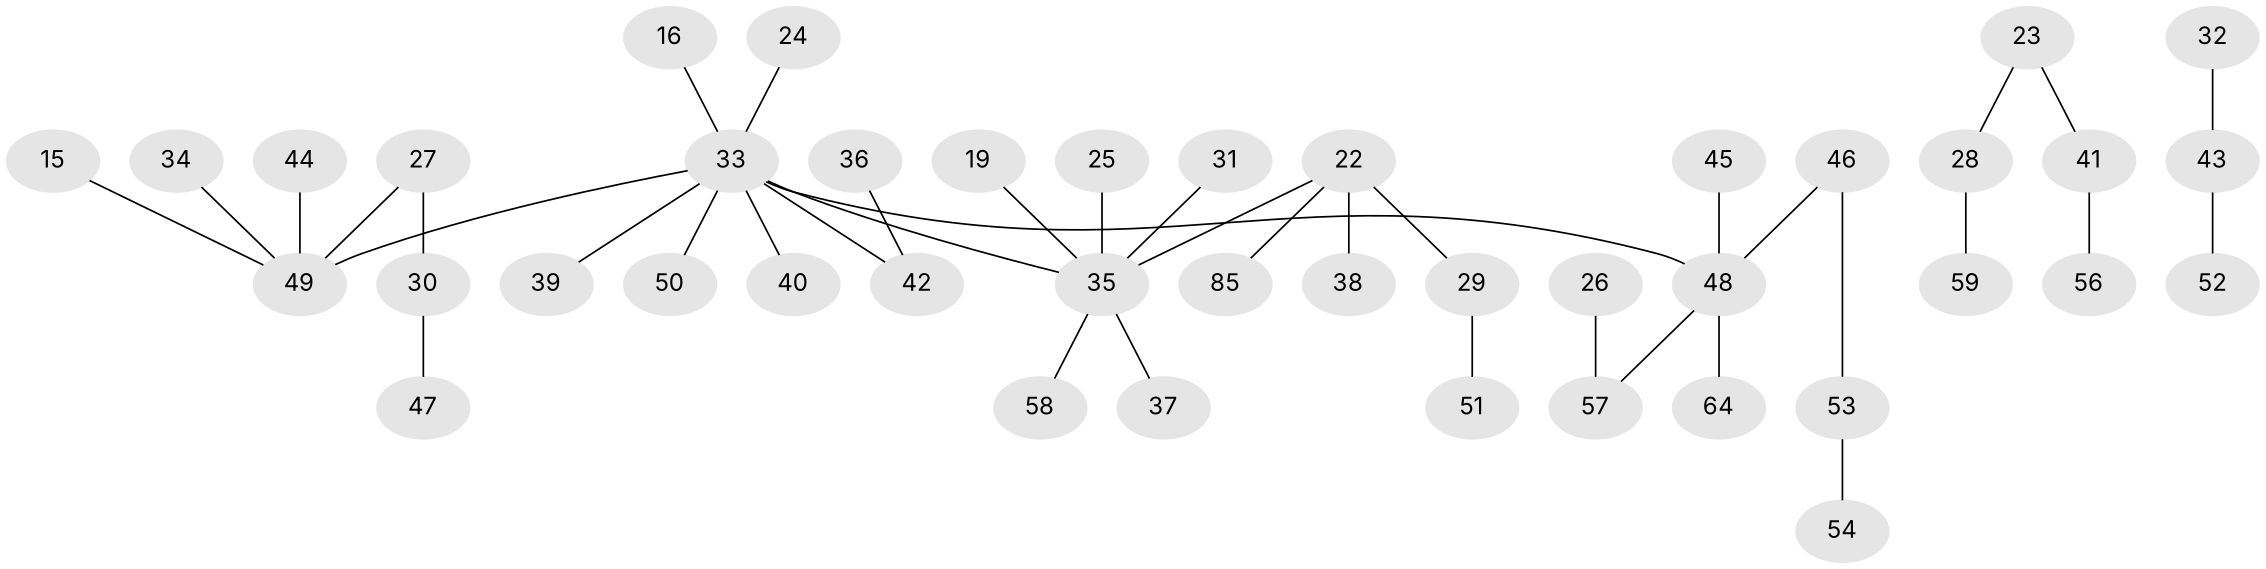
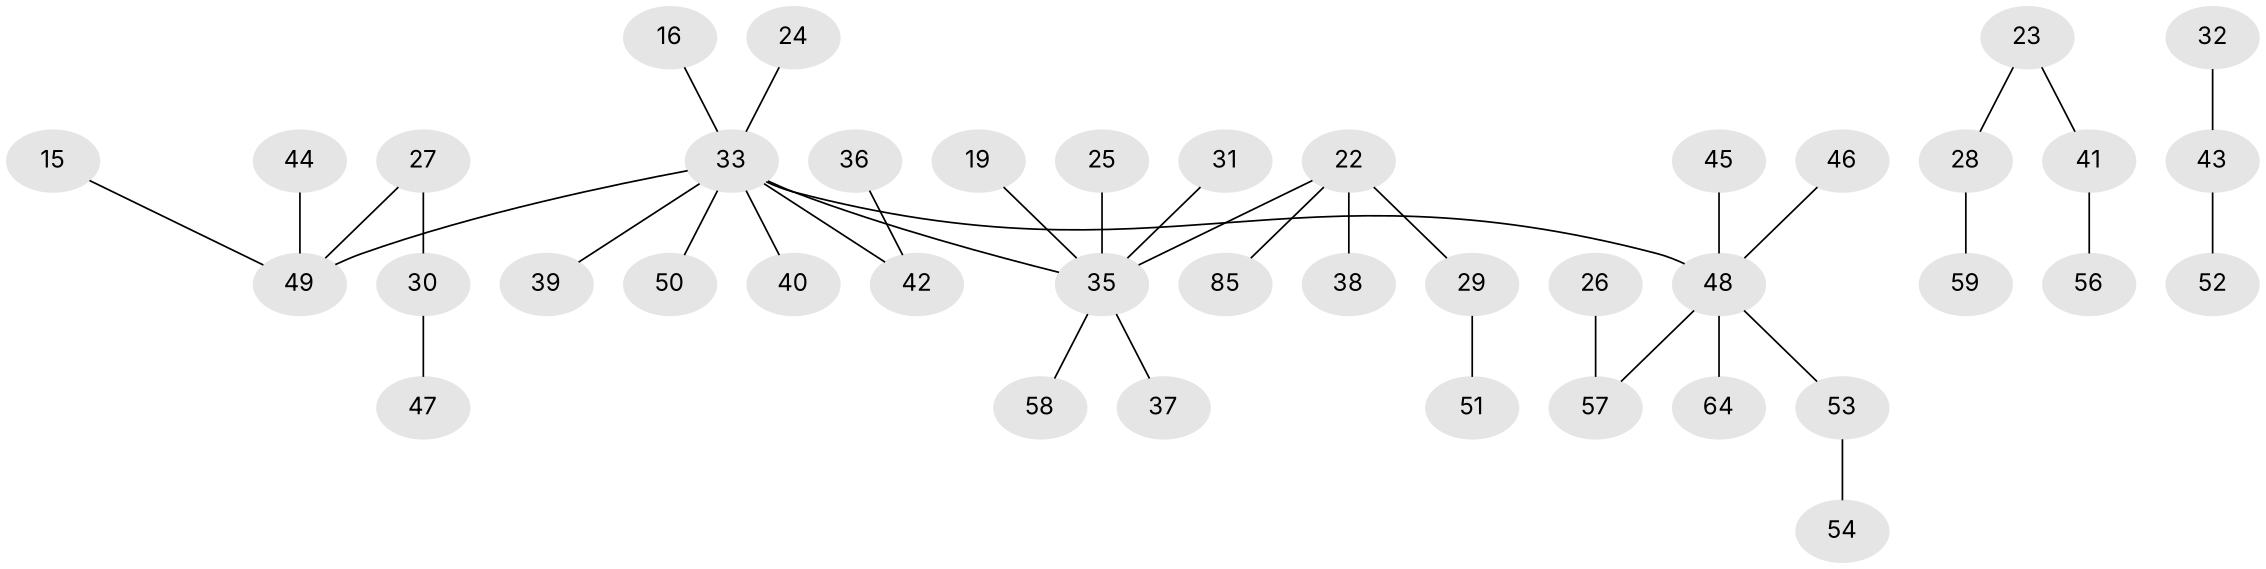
(177, 161) -> none
(1842, 284) -> (1781, 346)
